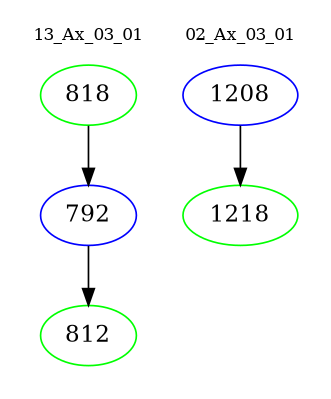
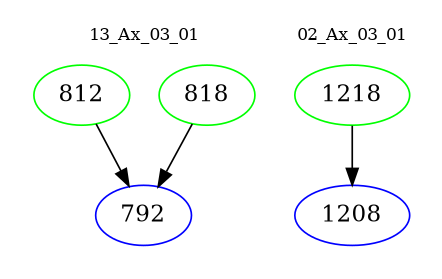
(240, 147) -> (352, 147)
(88, 267) -> (109, 147)
